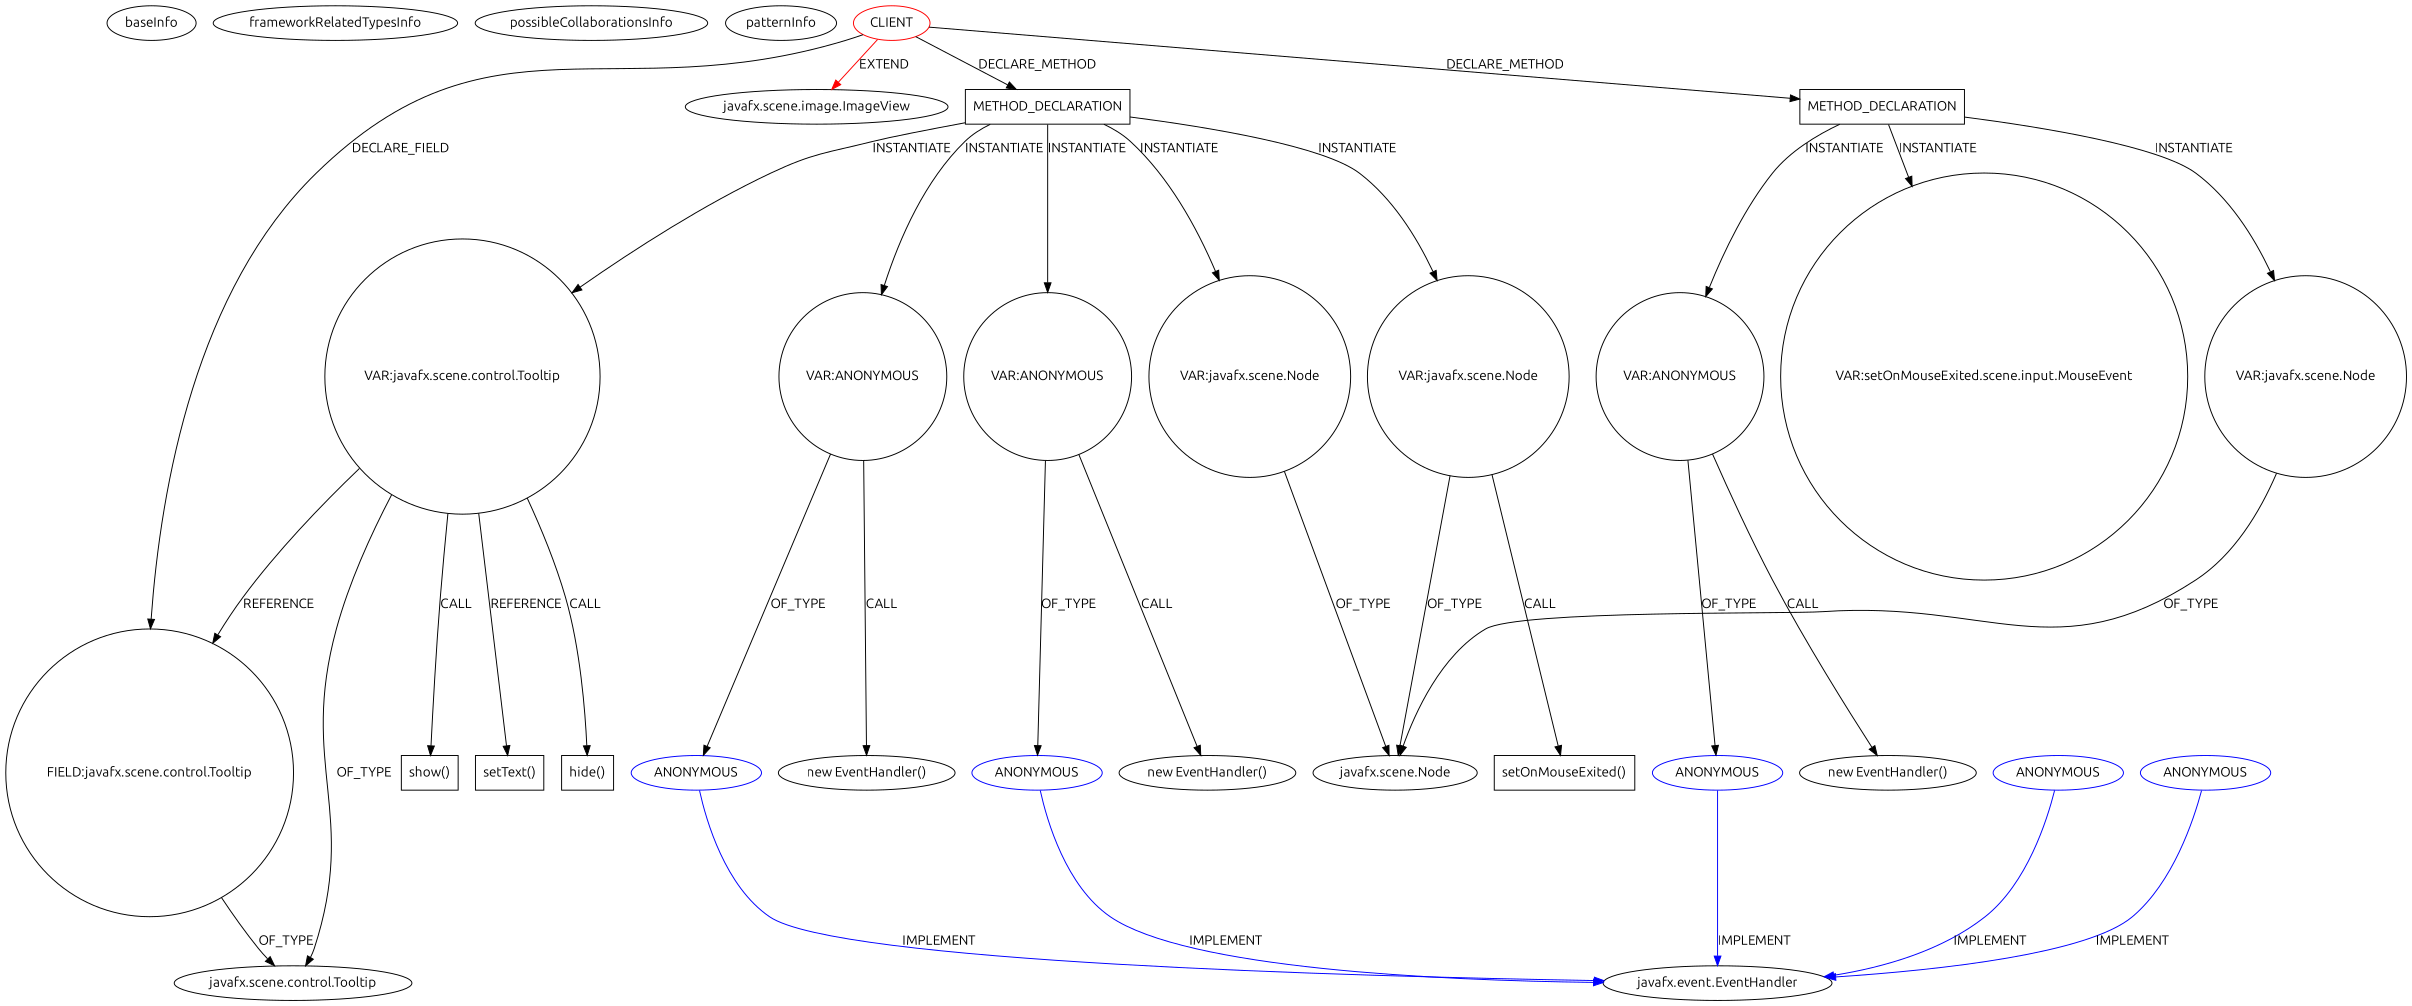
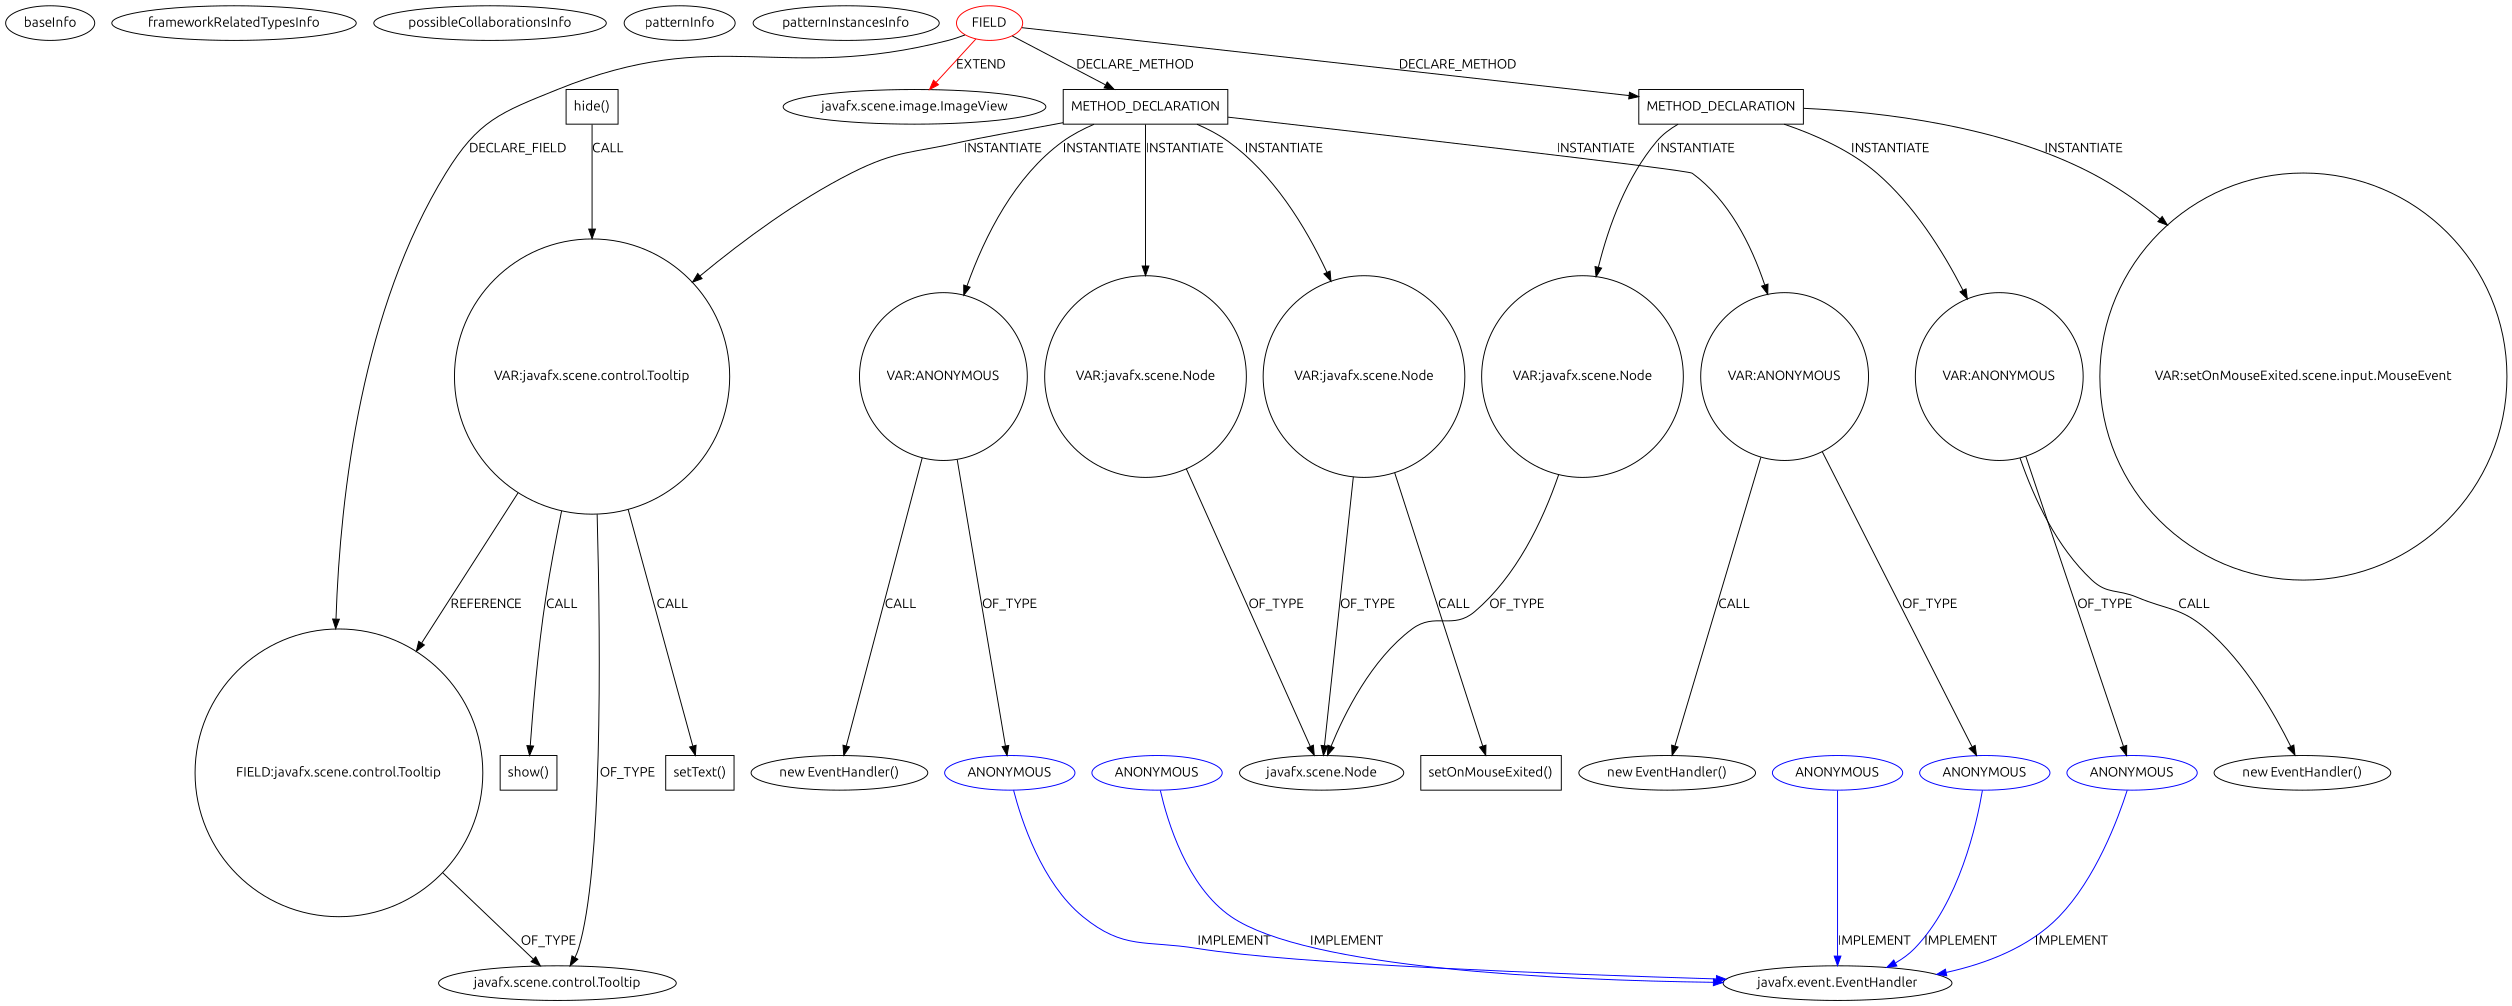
none -> (846, 23)
(892, 23) -> (990, 23)
(526, 604) -> (673, 604)
(571, 618) -> (592, 177)
